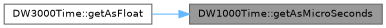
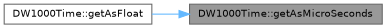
(78, 14) -> (78, 14)
